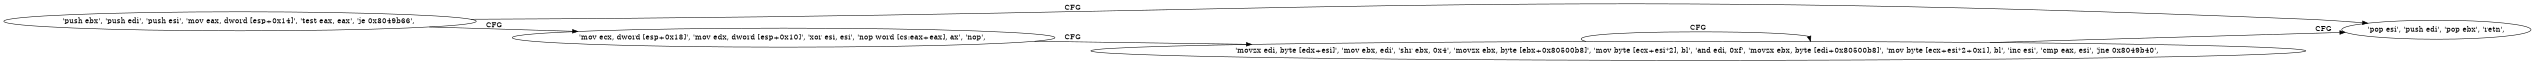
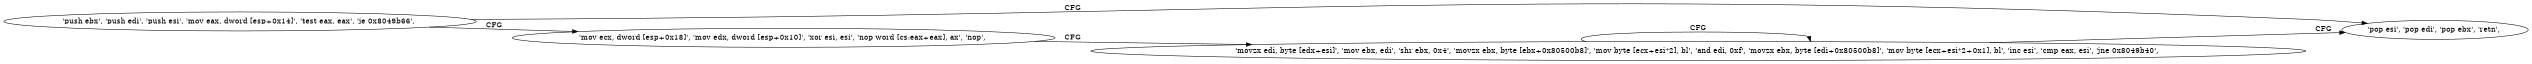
(2436, 30) -> (2435, 30)
